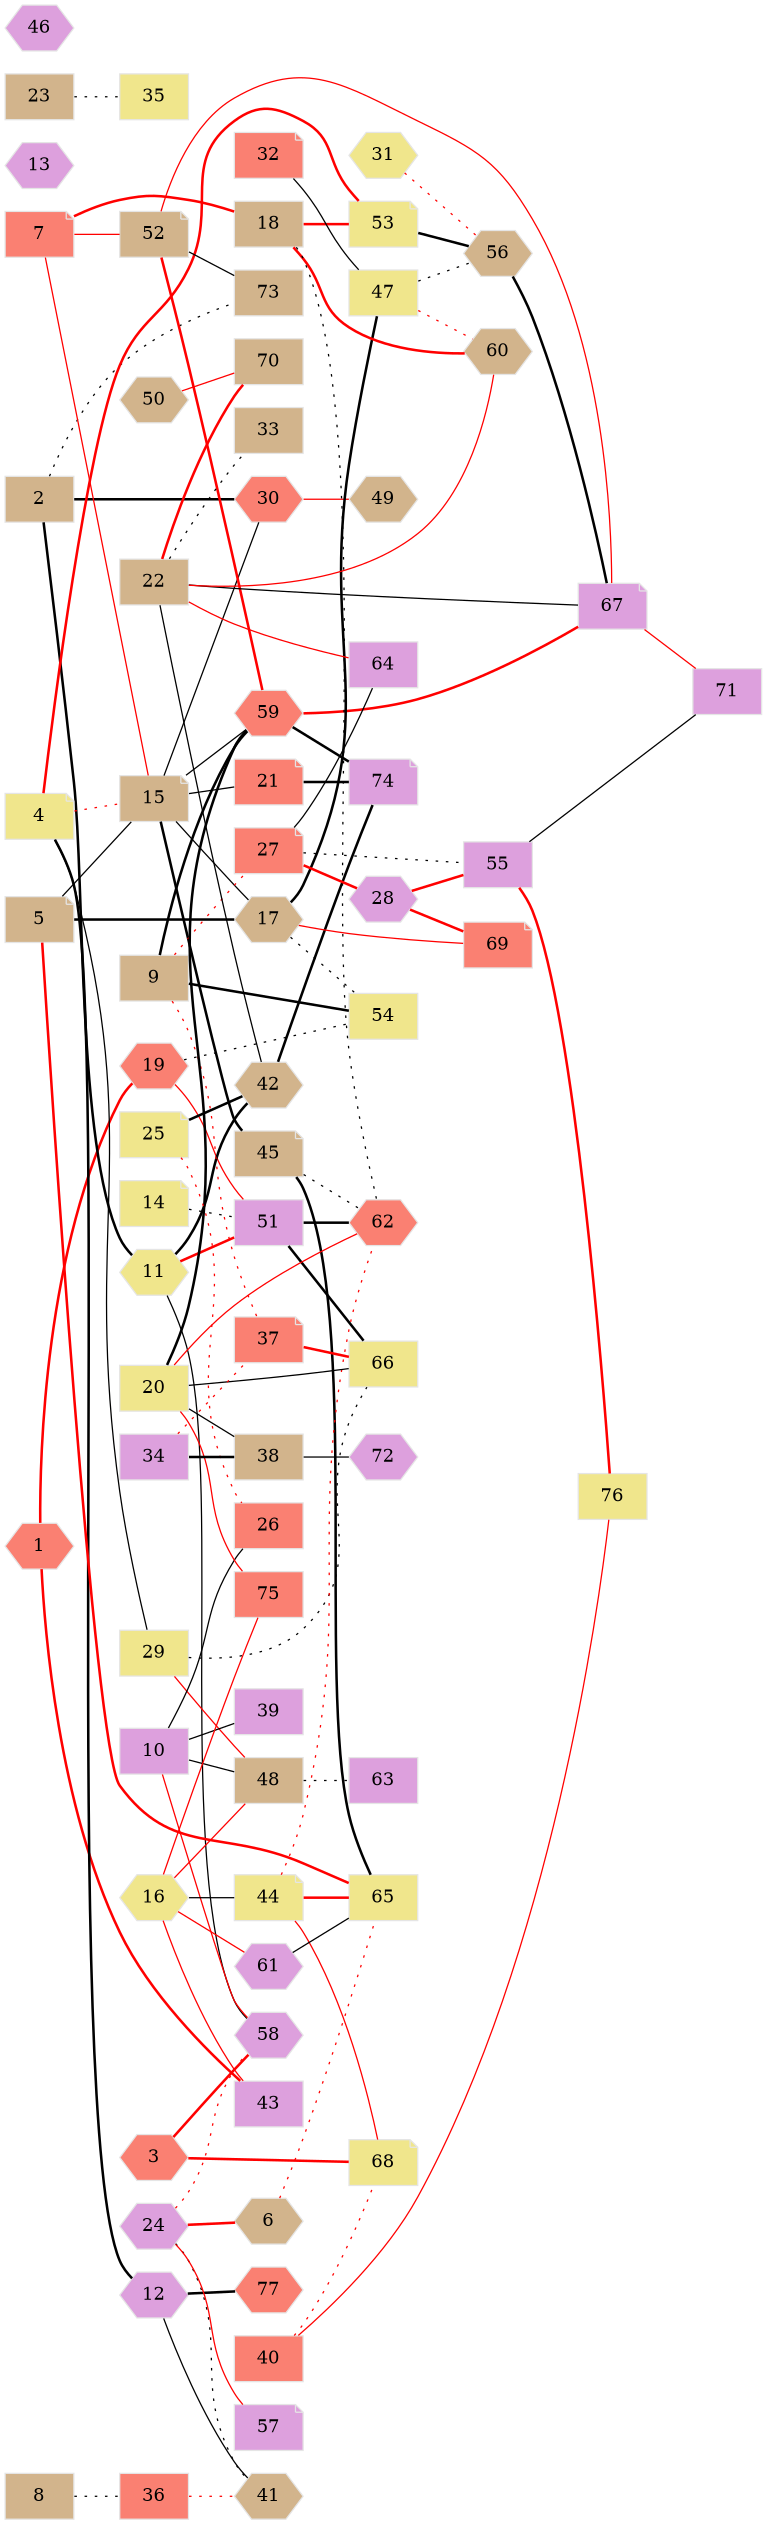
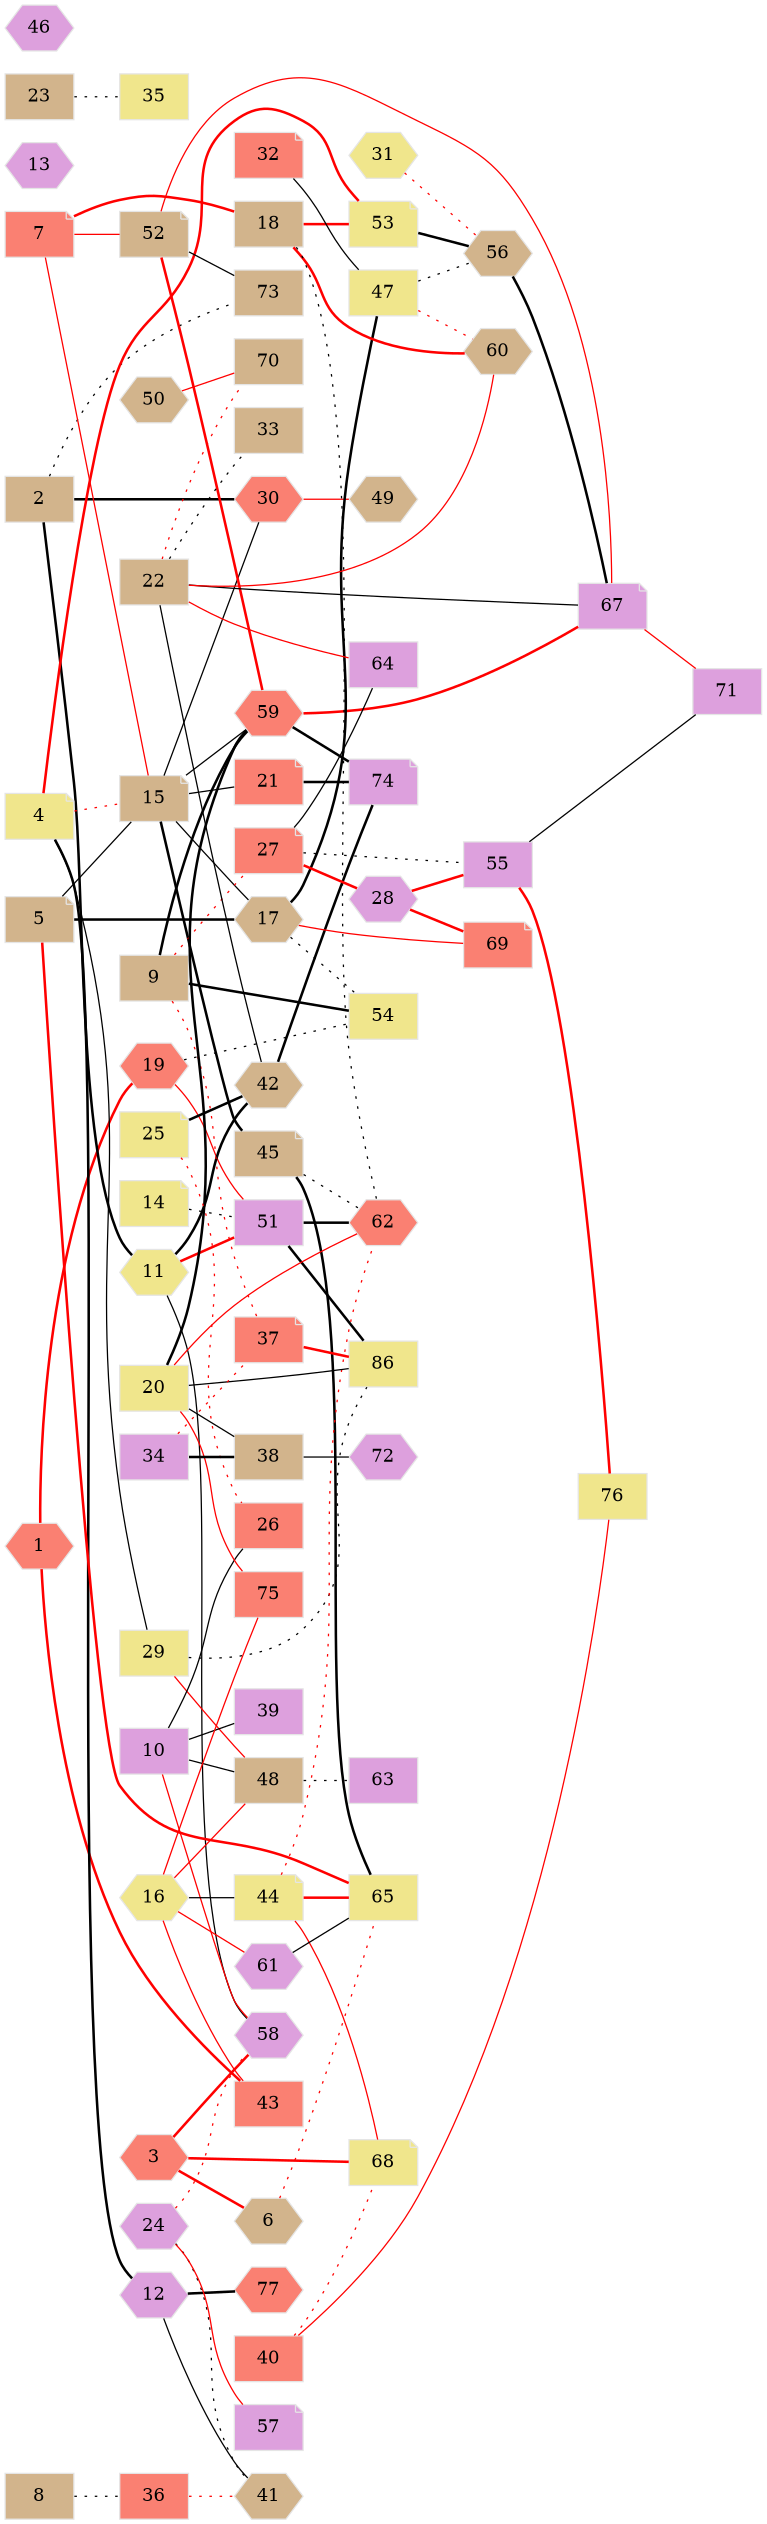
(196, 469) -> (196, 469)
(383, 1364) -> (383, 1364)
(269, 2104) -> (269, 2104)
(211, 2224) -> (211, 2189)
